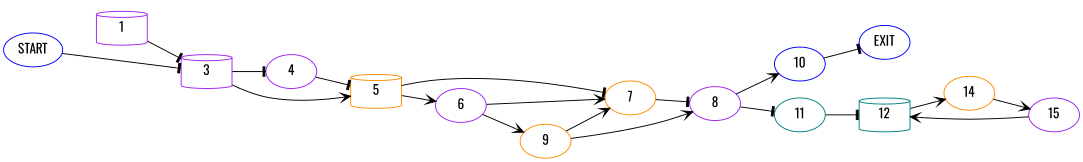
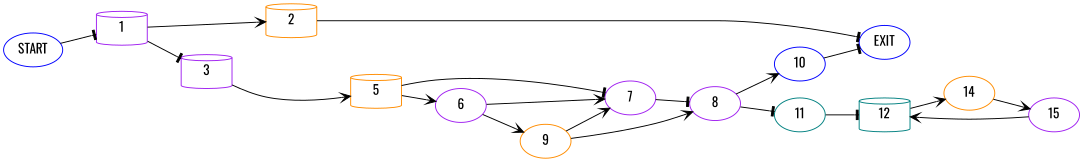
none -> (291, 21)
(119, 61) -> (76, 39)
(291, 72) -> none
(630, 98) -> (630, 98)
